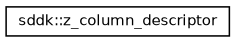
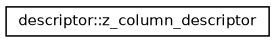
(118, 21) -> (138, 21)
